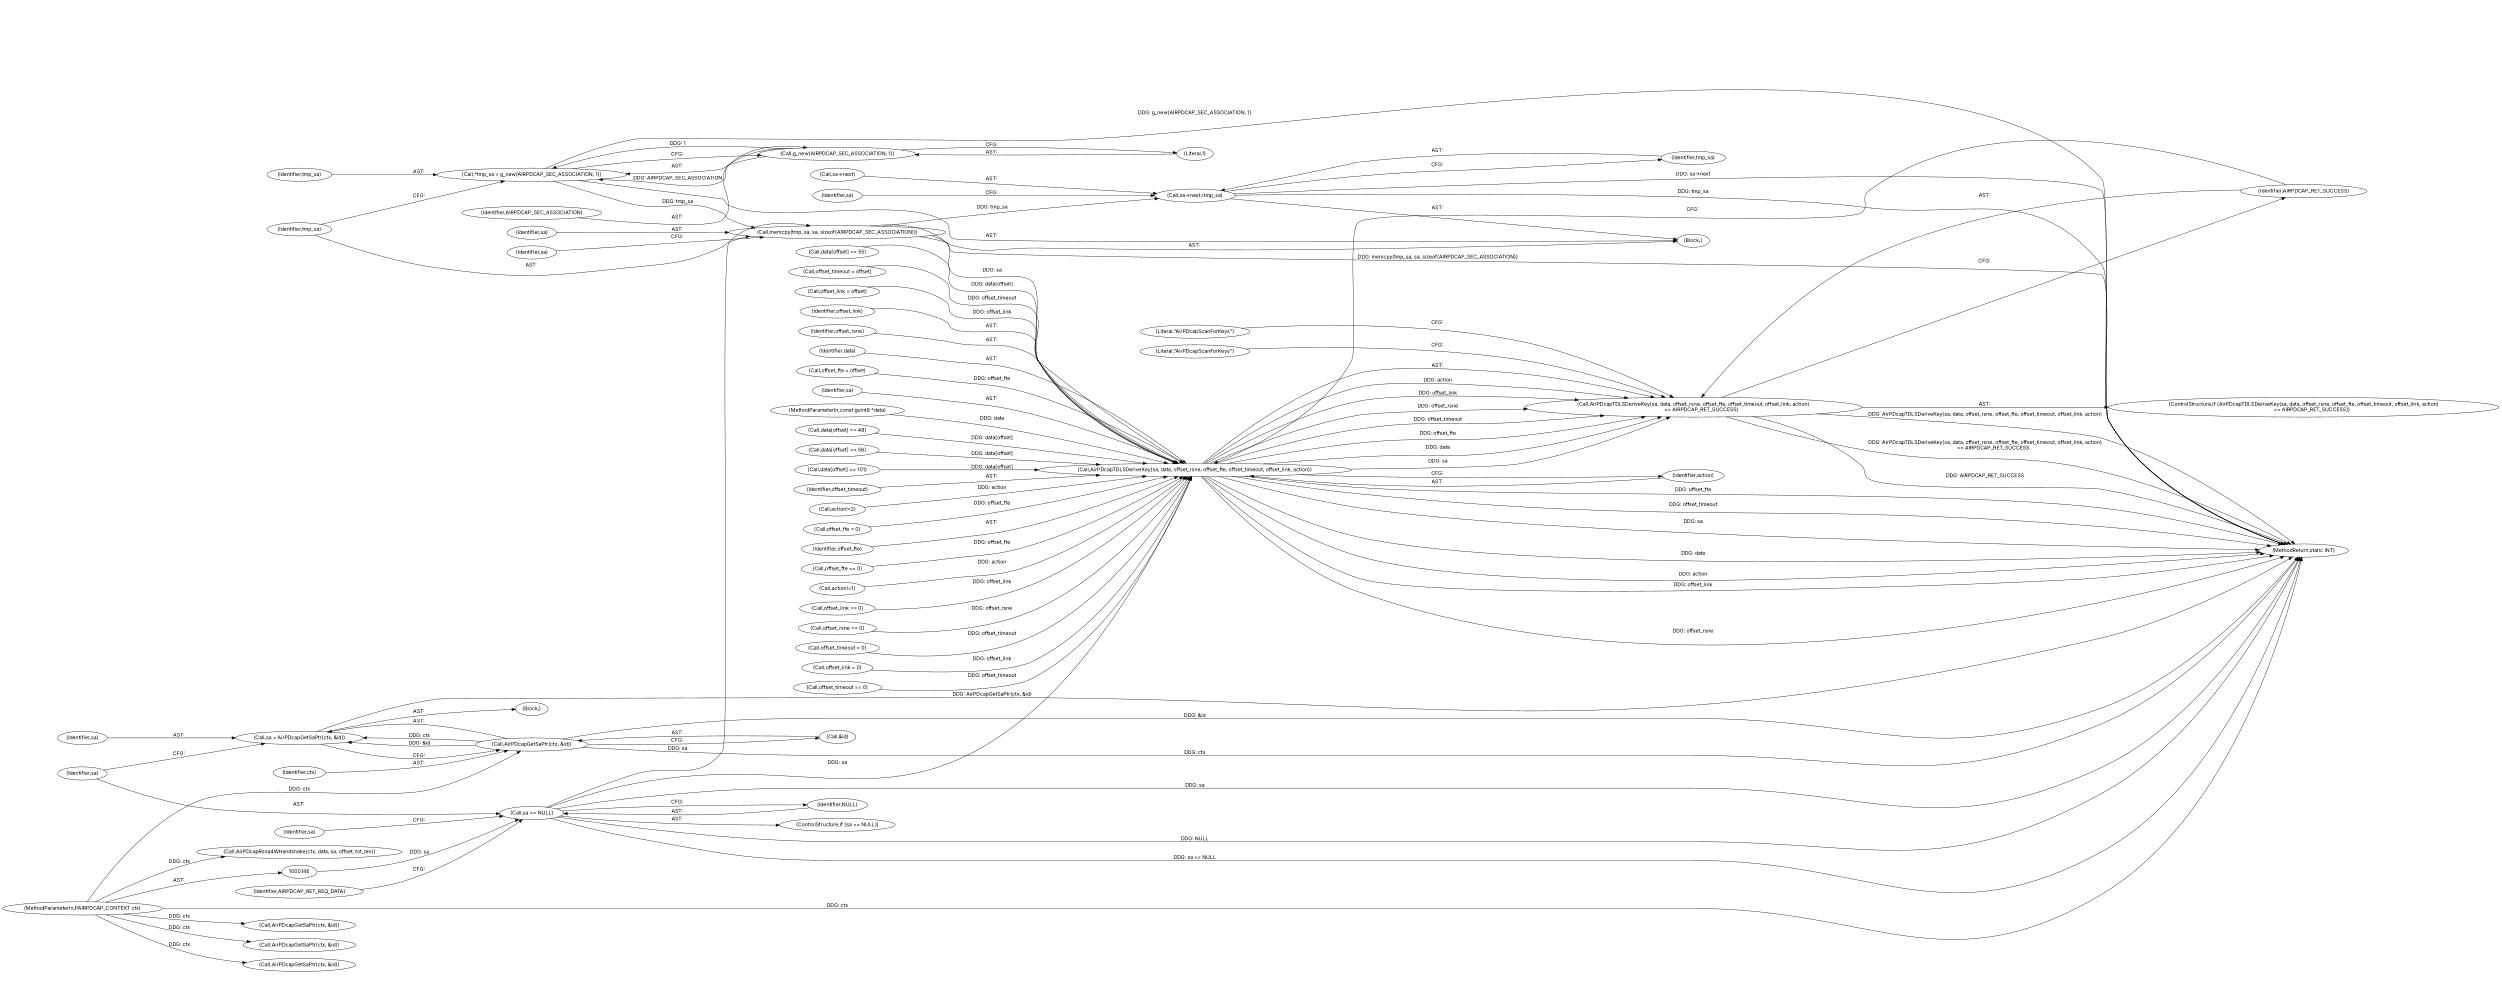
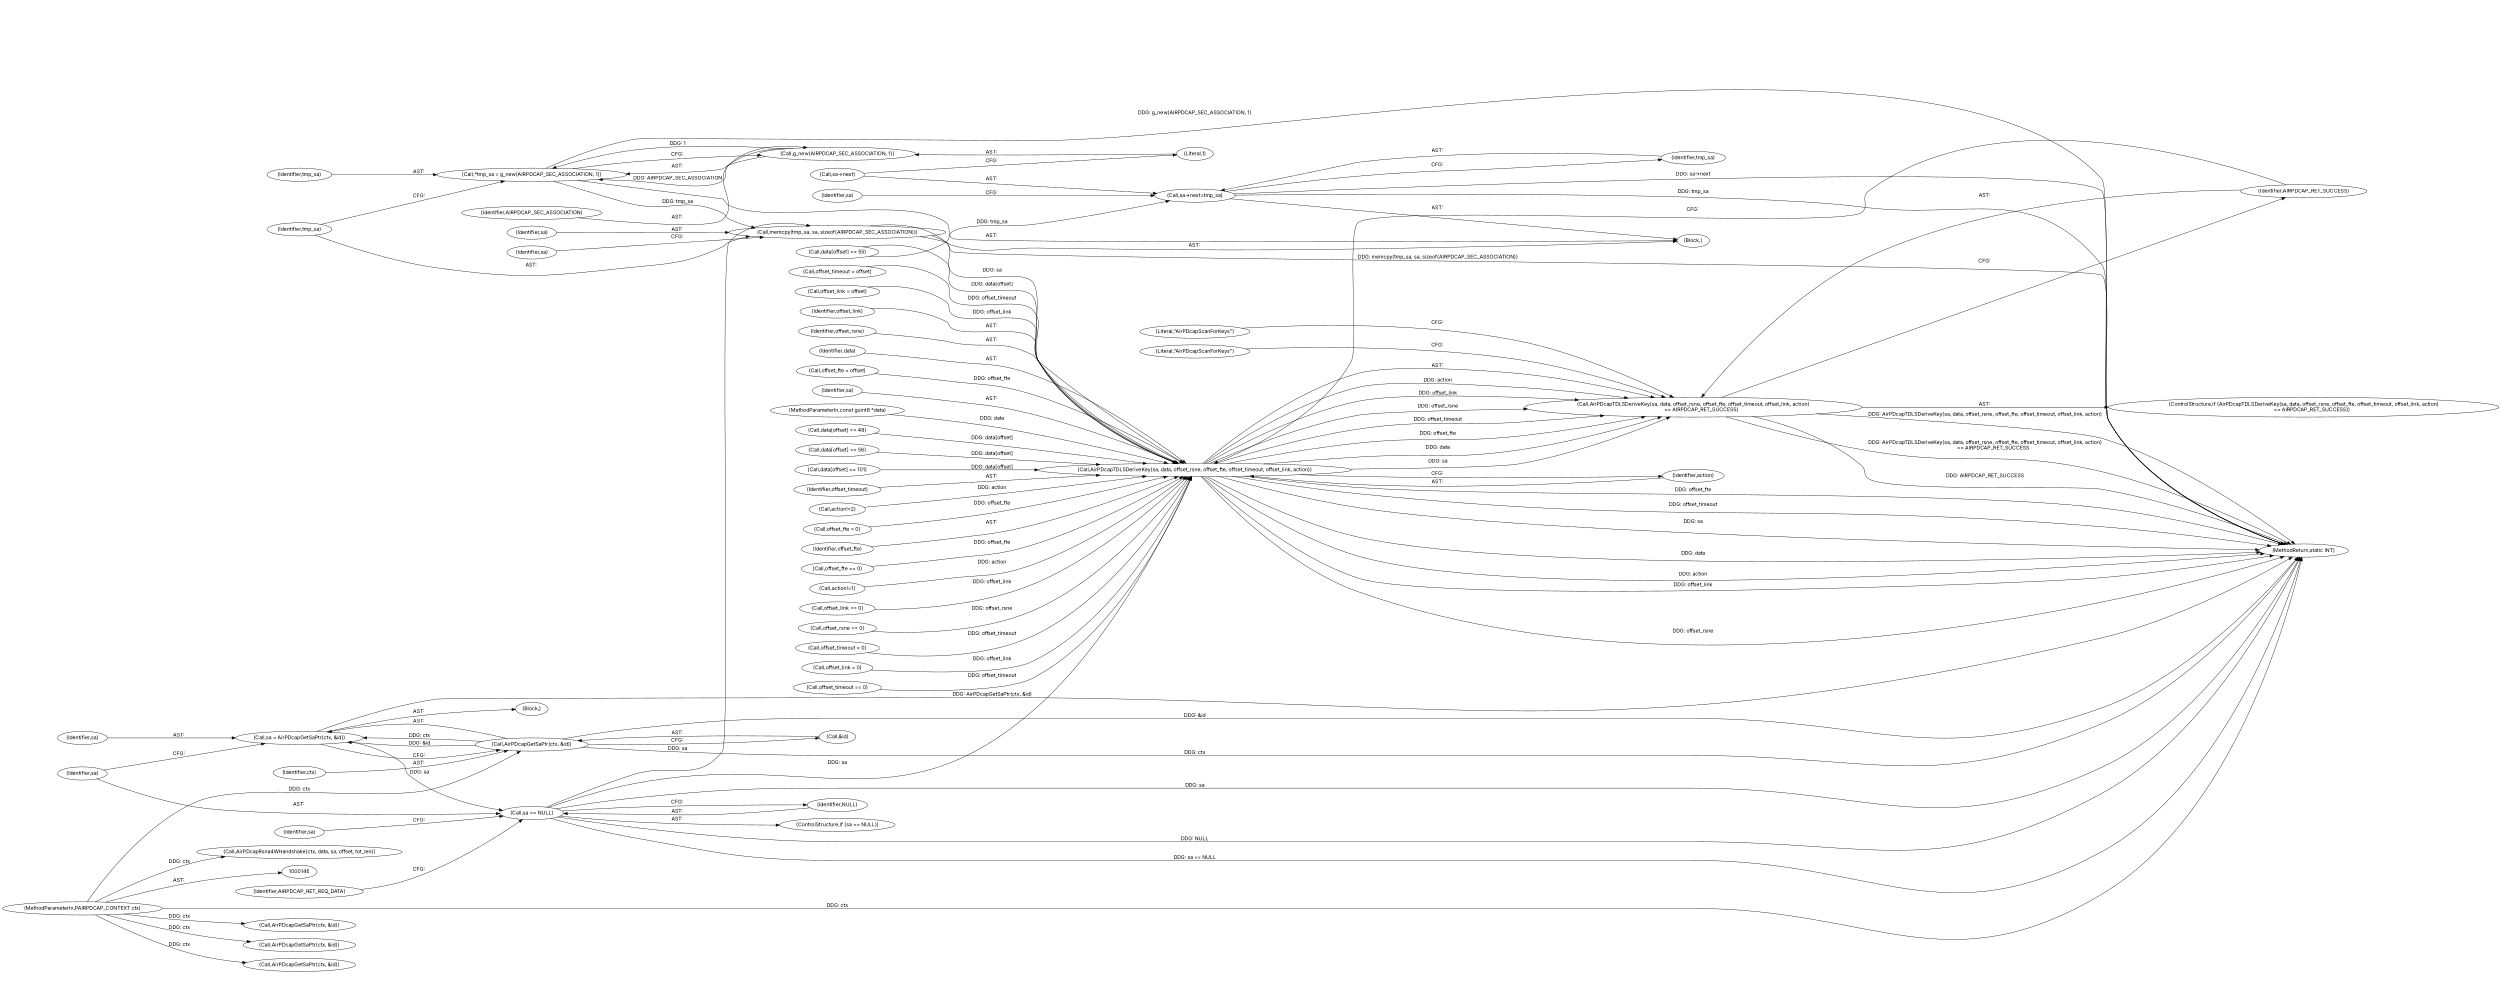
(1037, 148) -> (1018, 164)
(1018, 211) -> (1014, 225)
(419, 857) -> (420, 783)
